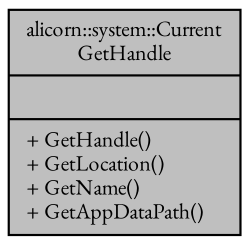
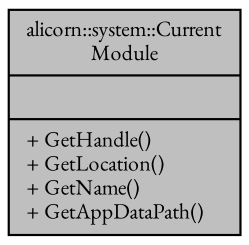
(125, 54) -> (125, 54)
